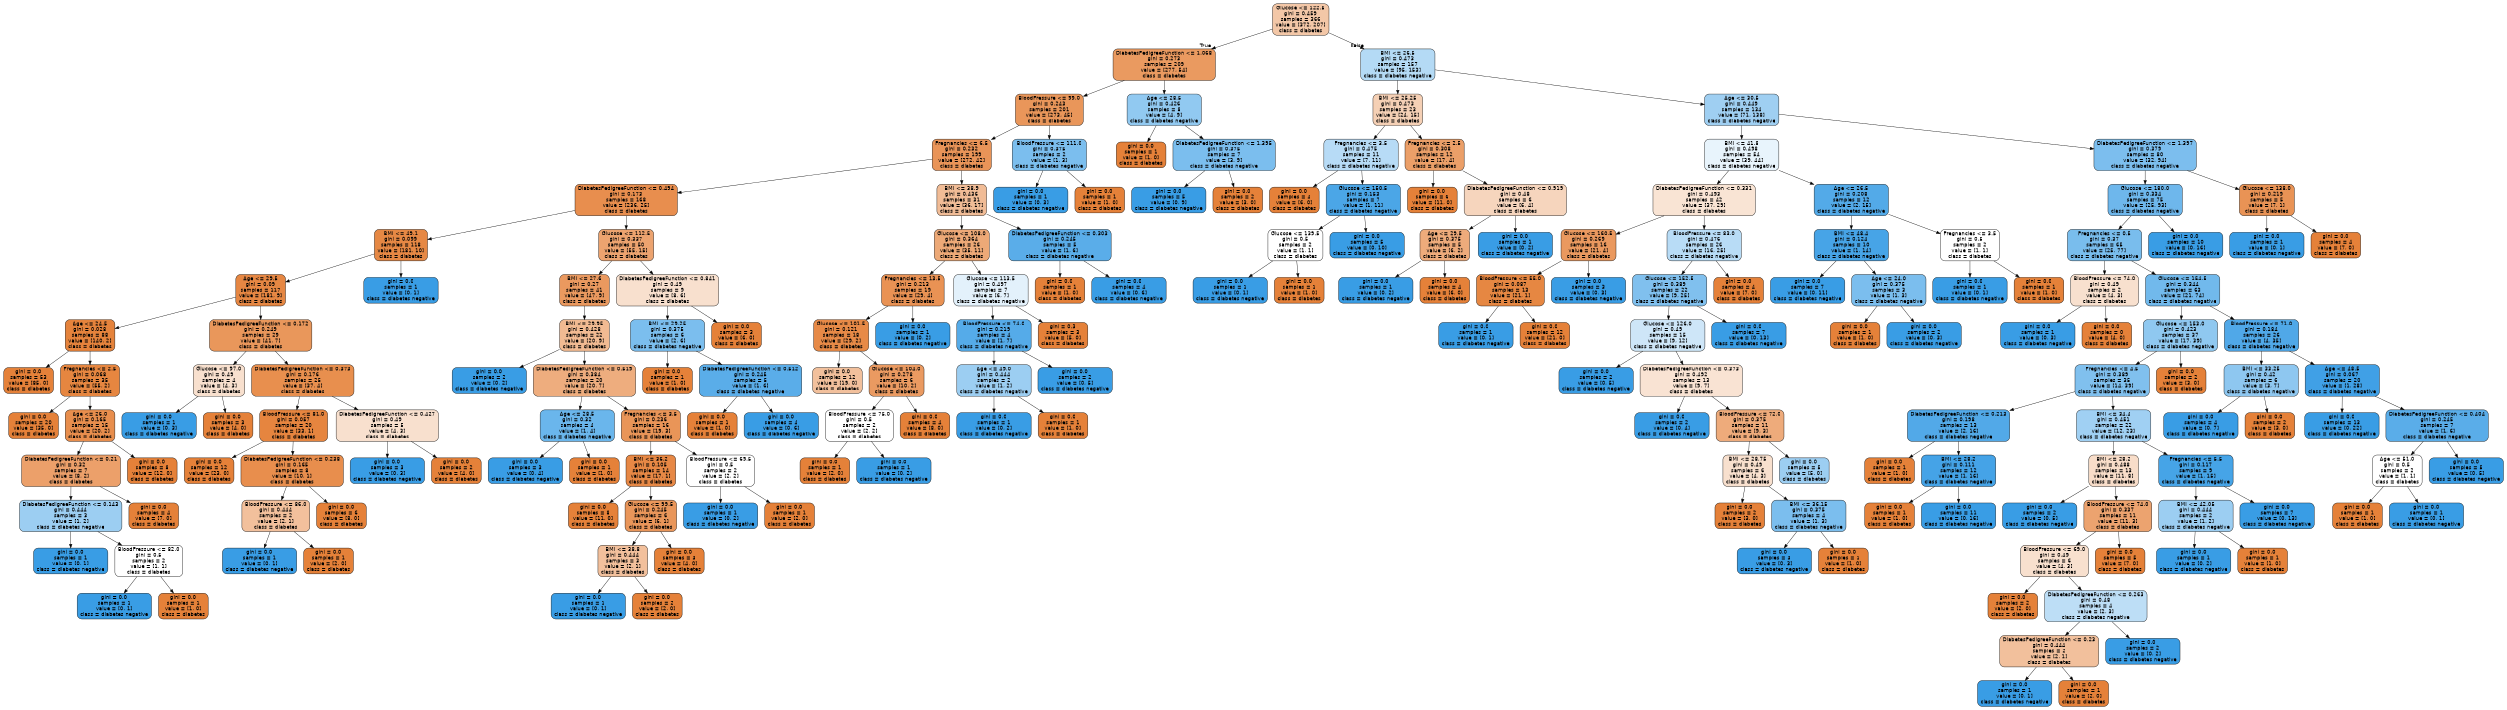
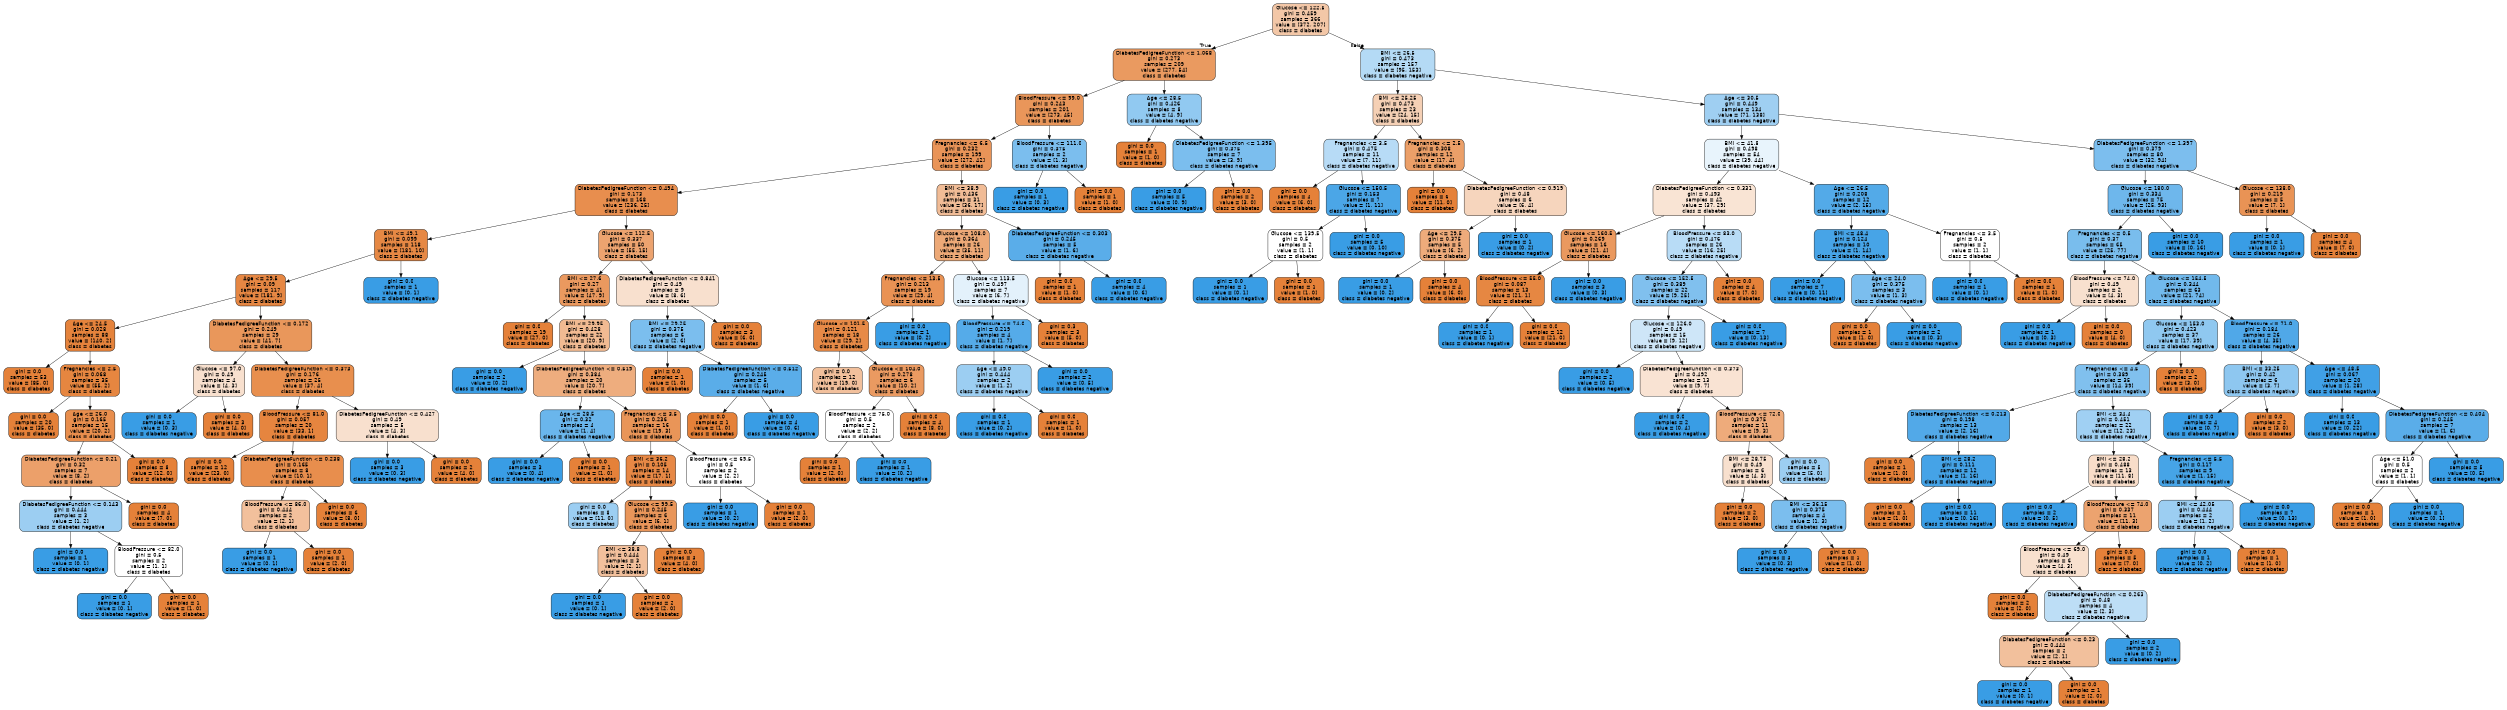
none -> (528, 335)
(593, 516) -> (593, 516)
